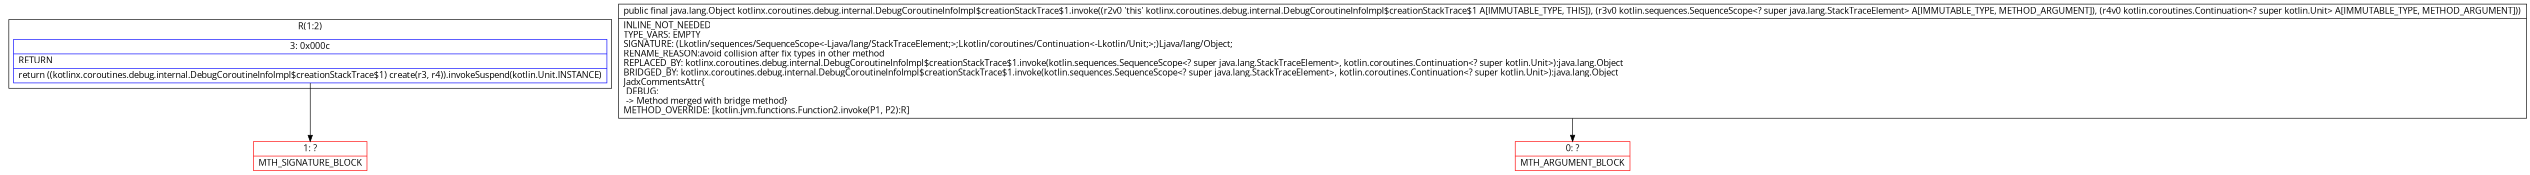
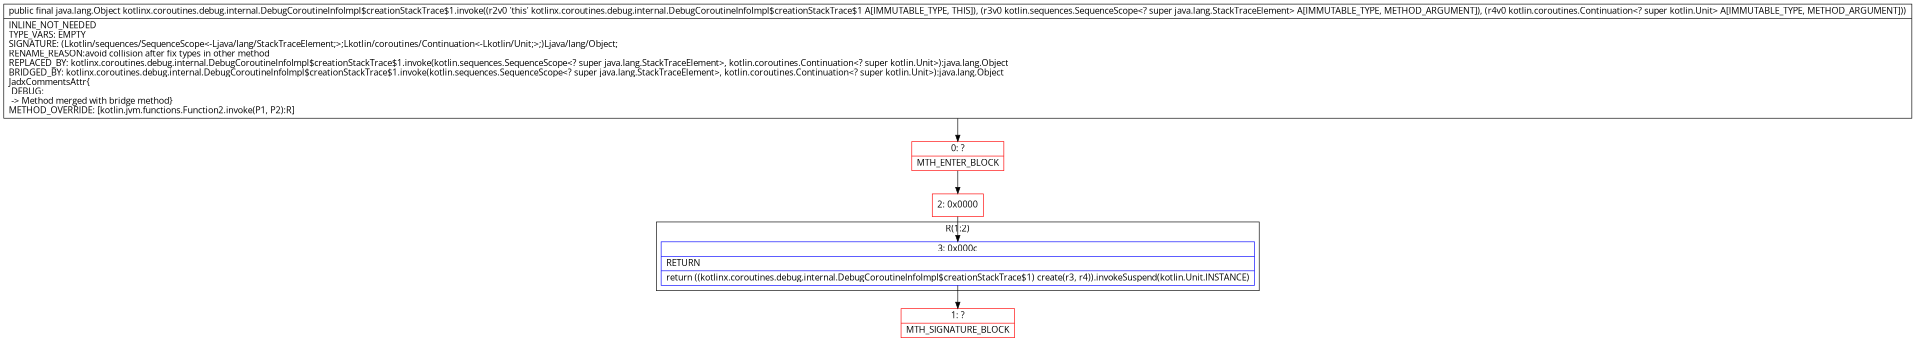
(1573, 163) -> (958, 163)
none -> (958, 205)
